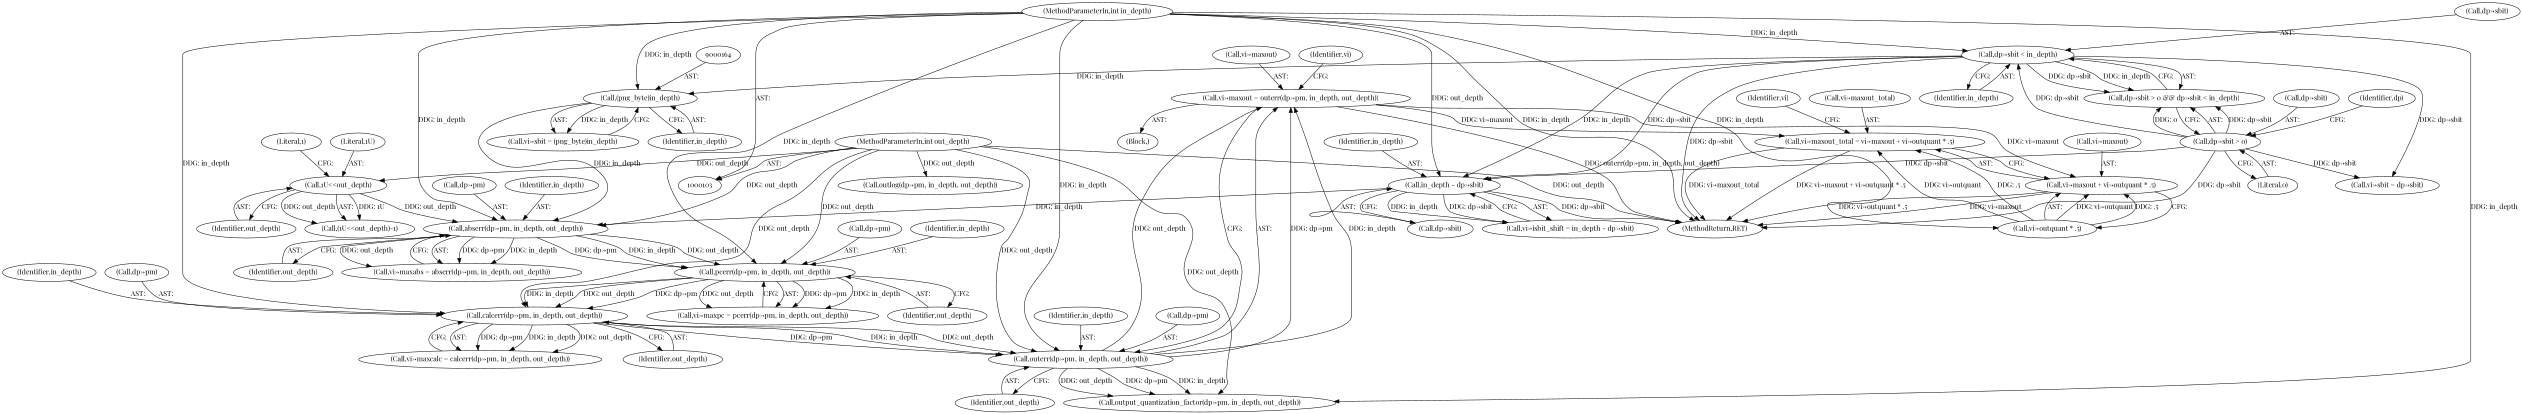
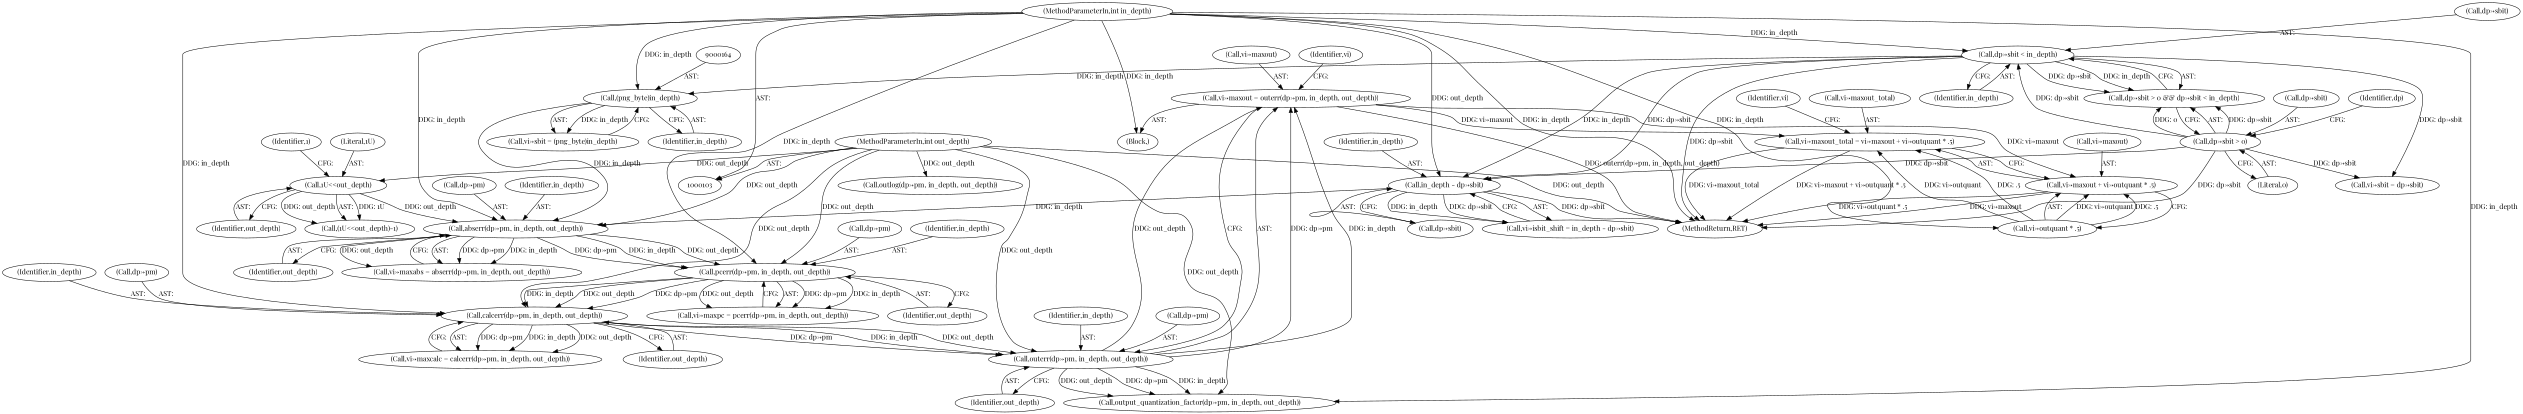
(291, 142) -> (291, 142)
(1060, 191) -> (1125, 75)
